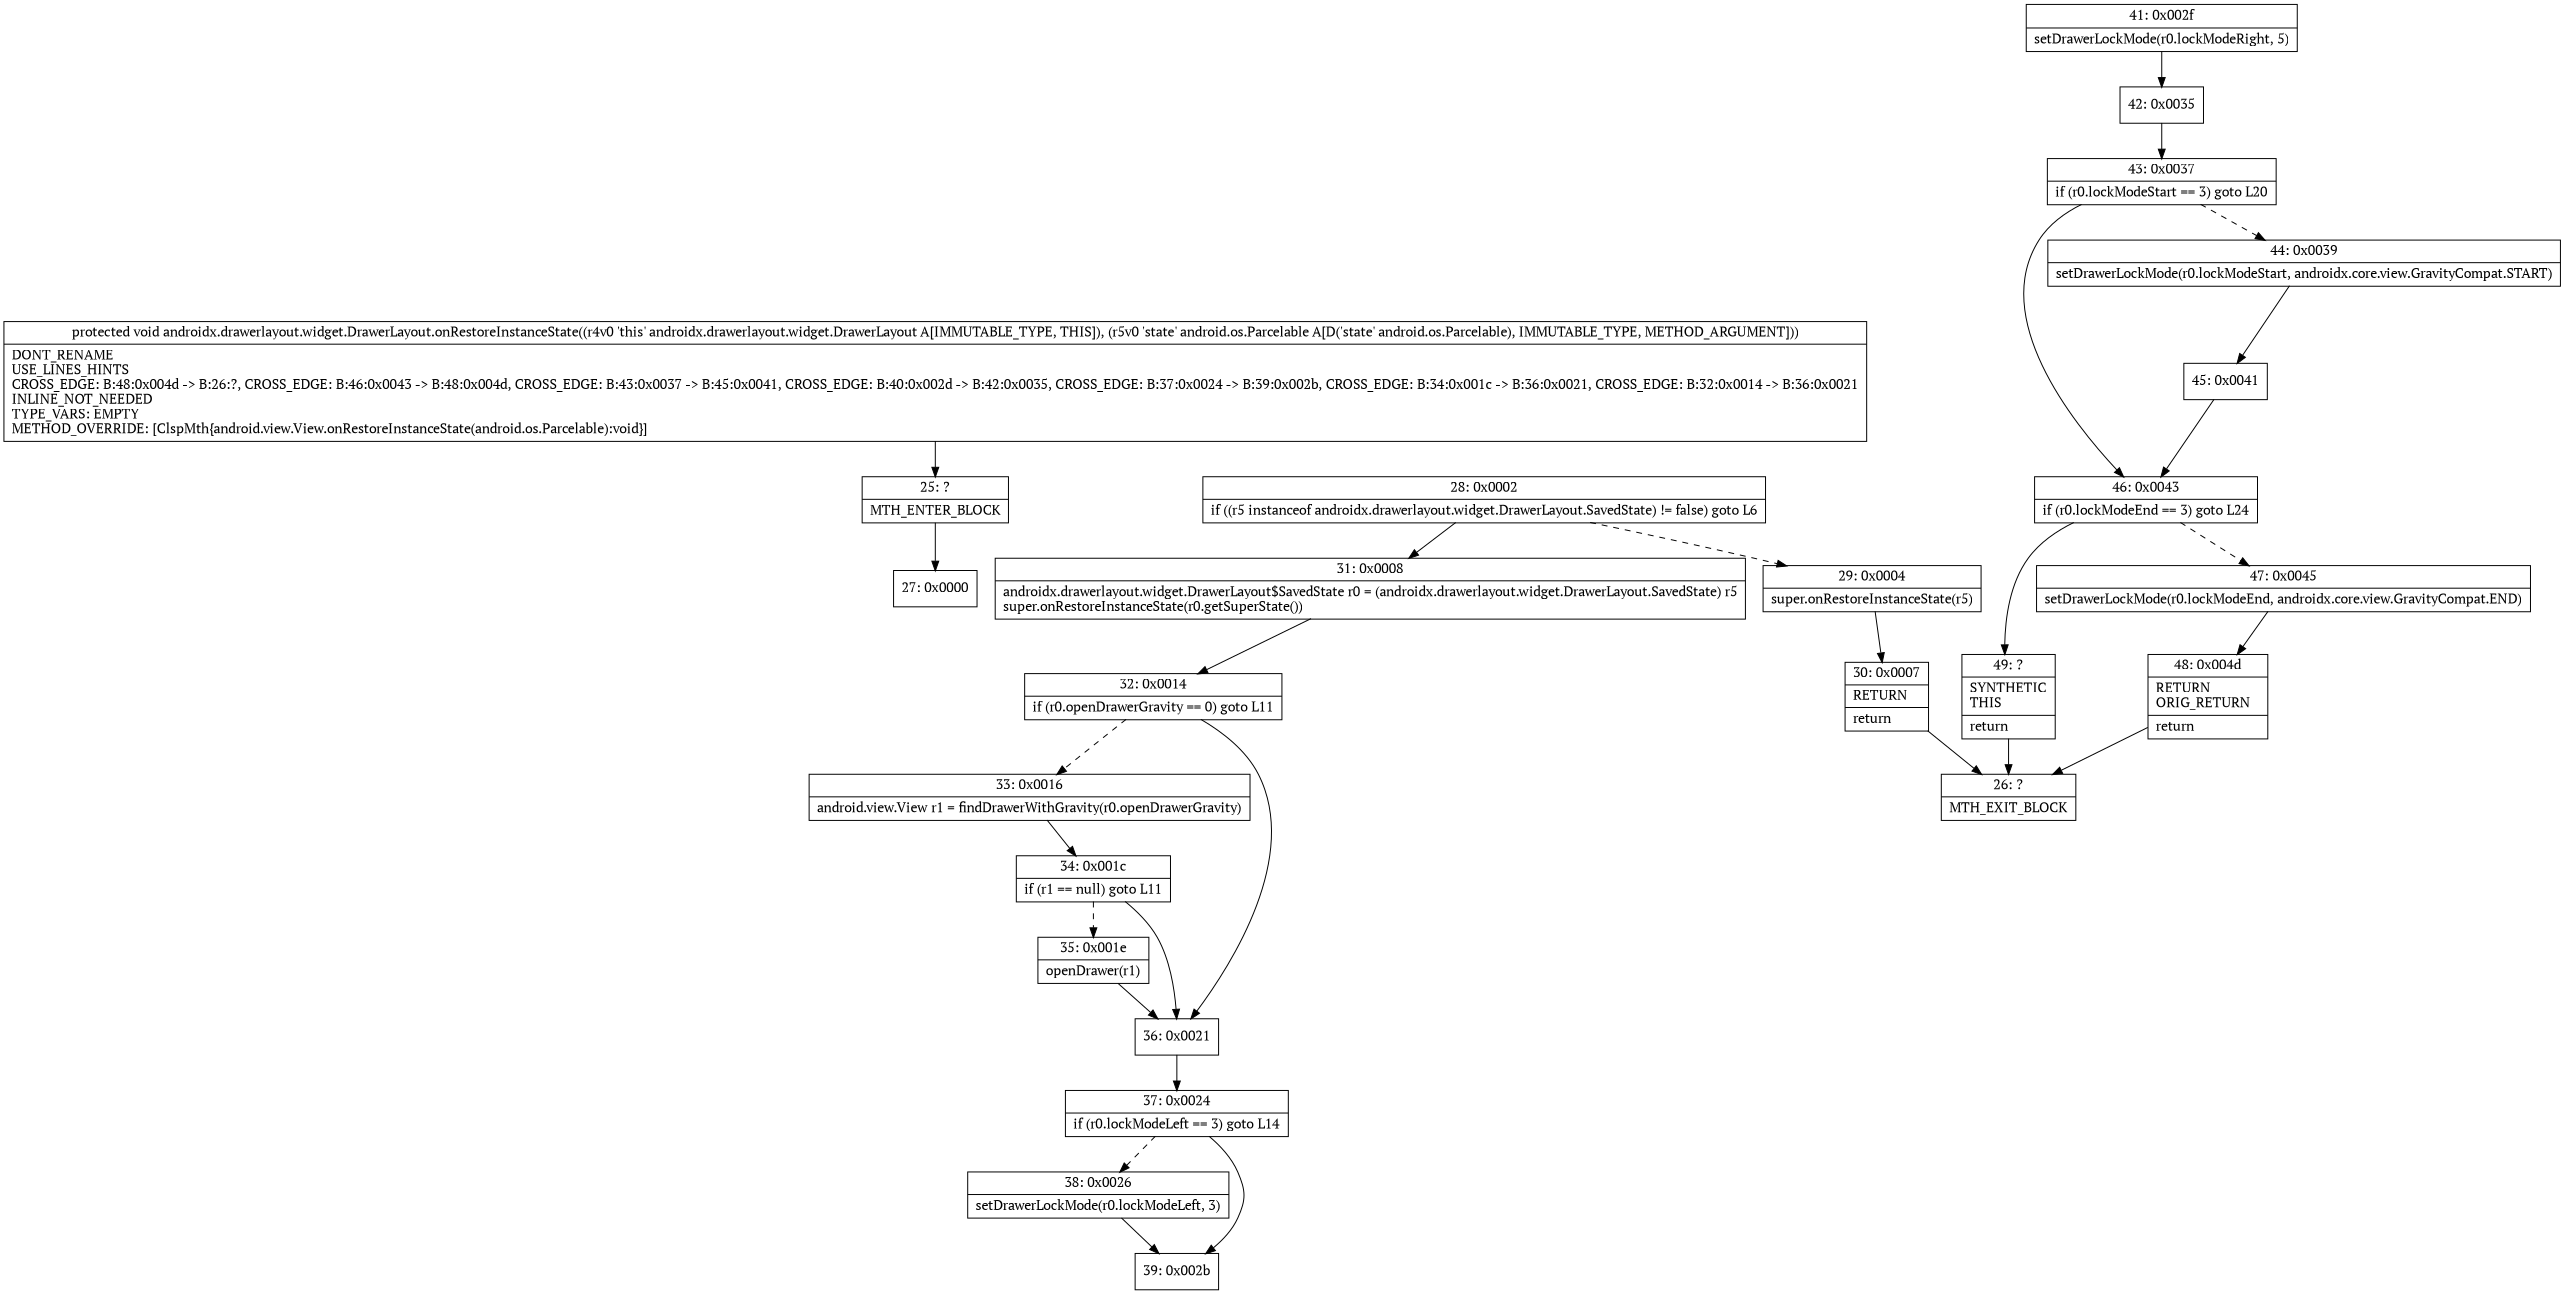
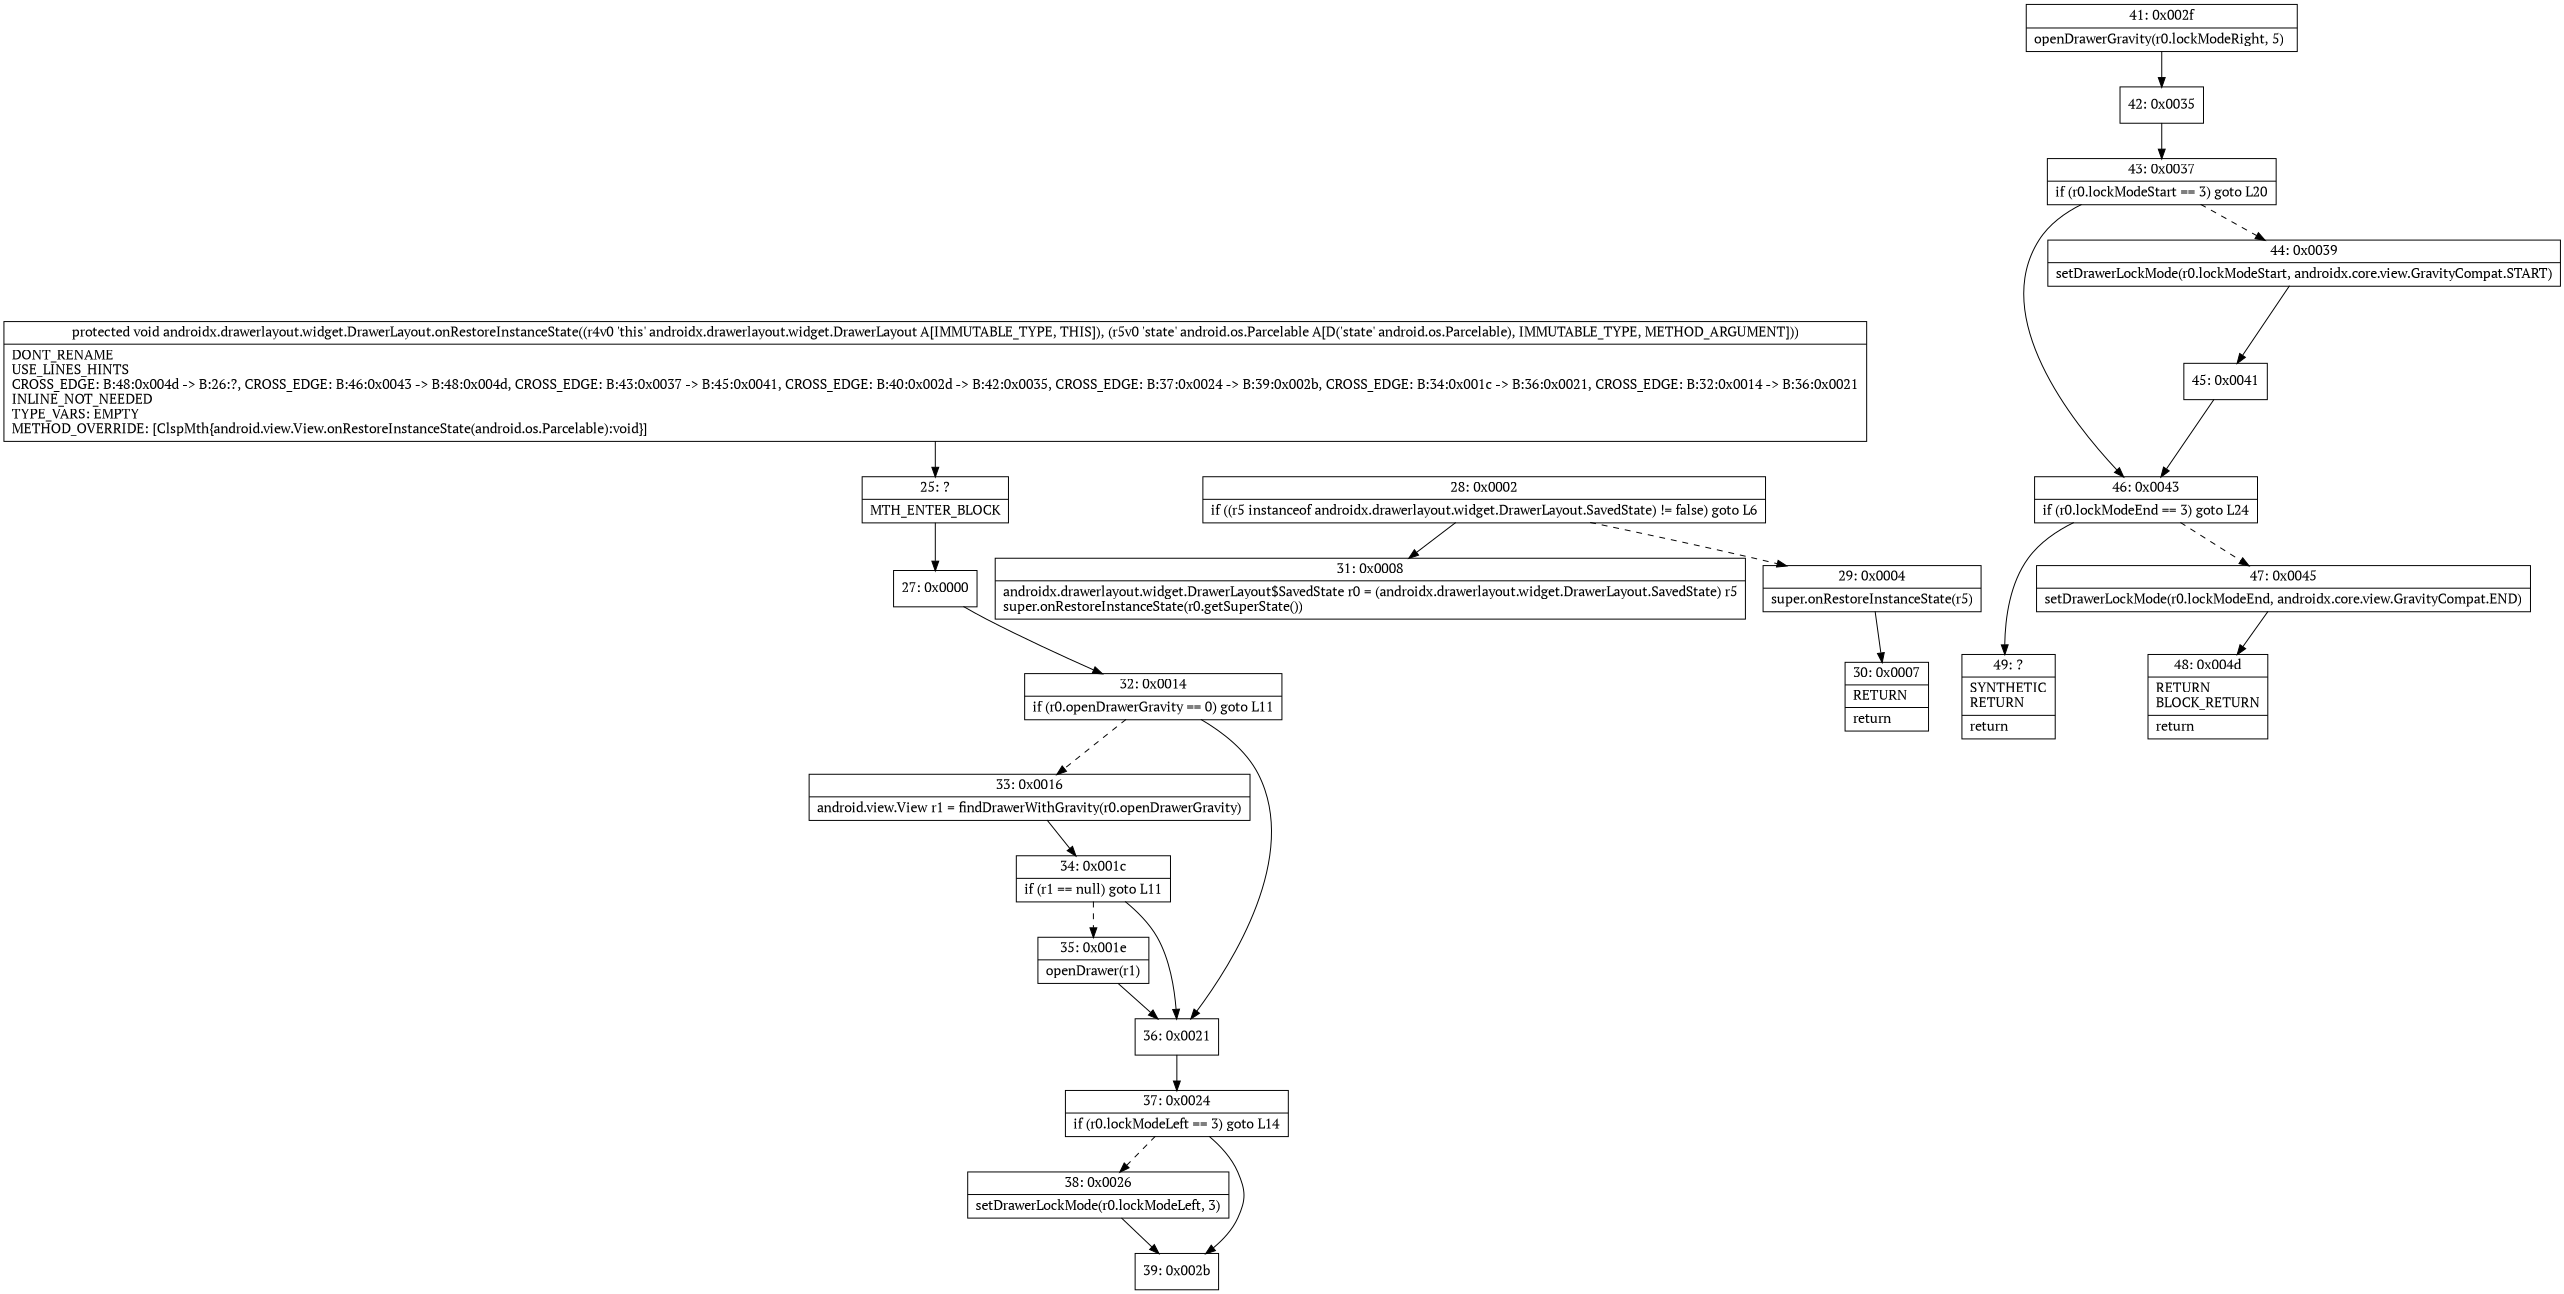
(2162, 39) -> (2159, 39)
(1259, 644) -> (1028, 640)
(1986, 703) -> (1997, 703)
(2203, 703) -> (2208, 703)
(2009, 797) -> none
